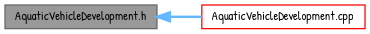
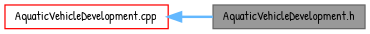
(186, 17) -> (197, 17)
